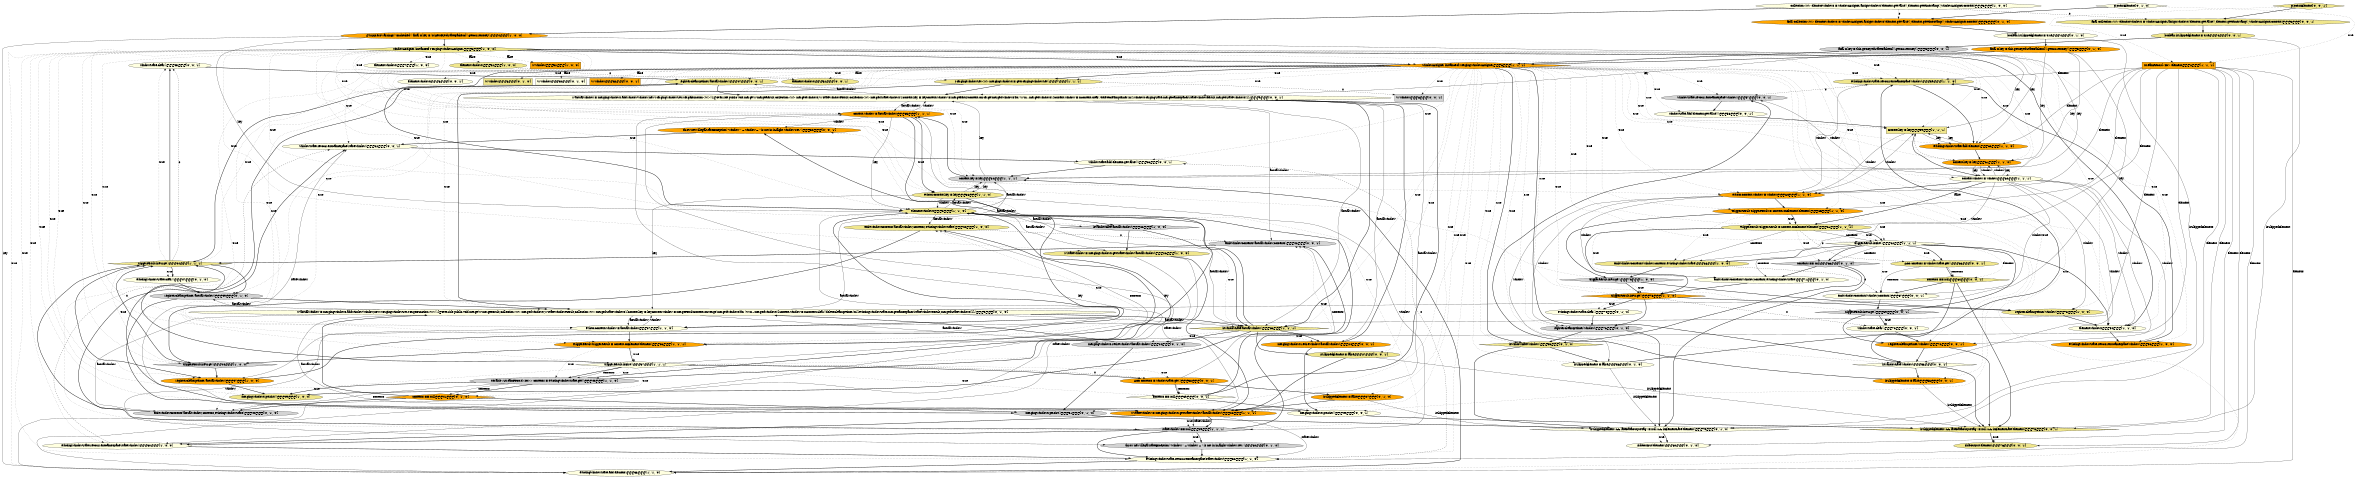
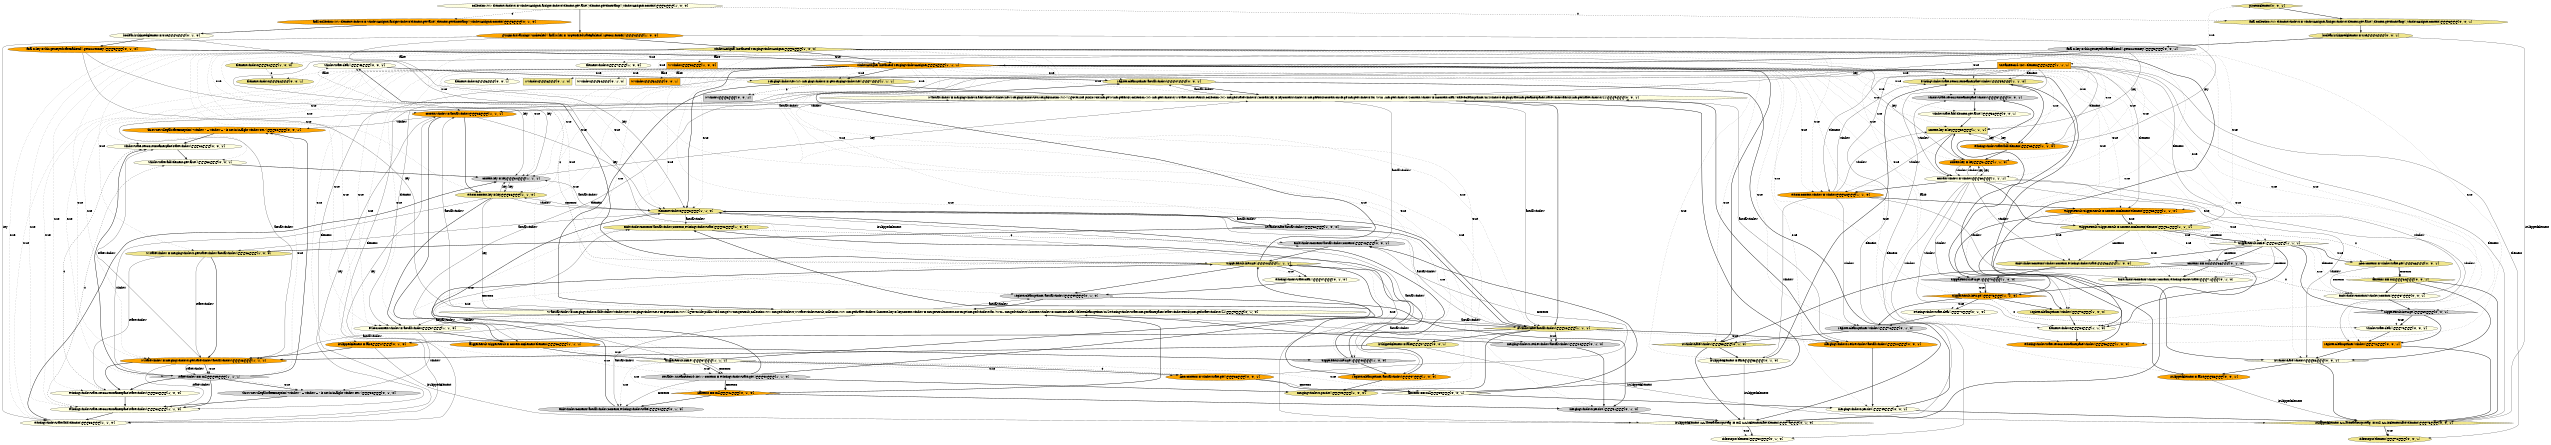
(2132, 6) -> none
(948, 142) -> none
(1928, 155) -> (1953, 150)
(962, 203) -> (571, 203)
(1926, 345) -> (2362, 345)
(1266, 389) -> (961, 335)
